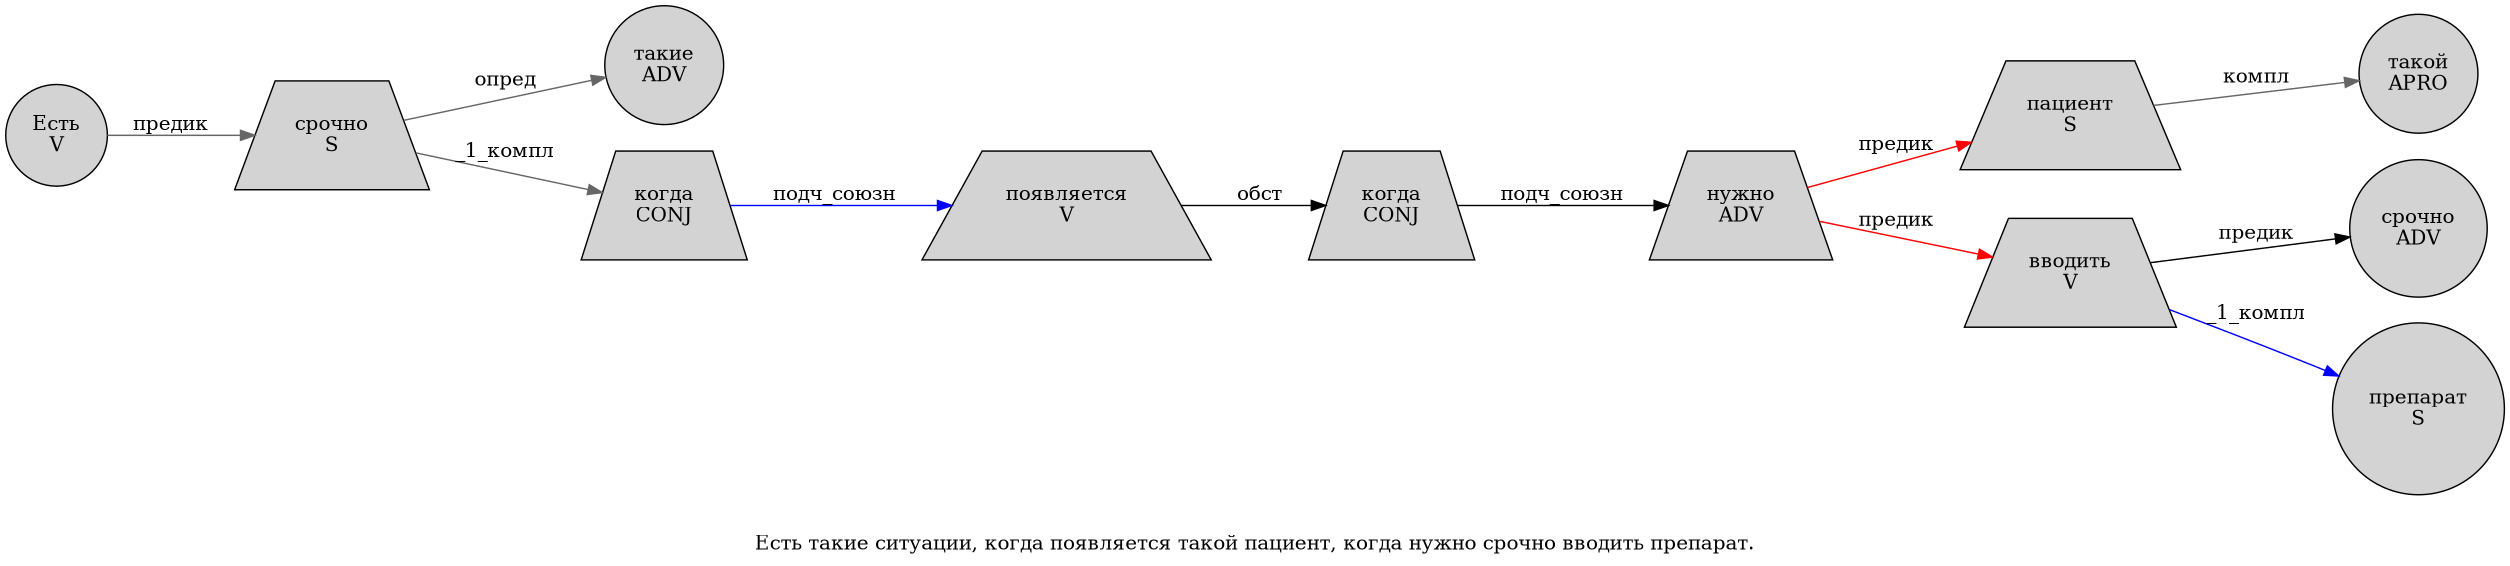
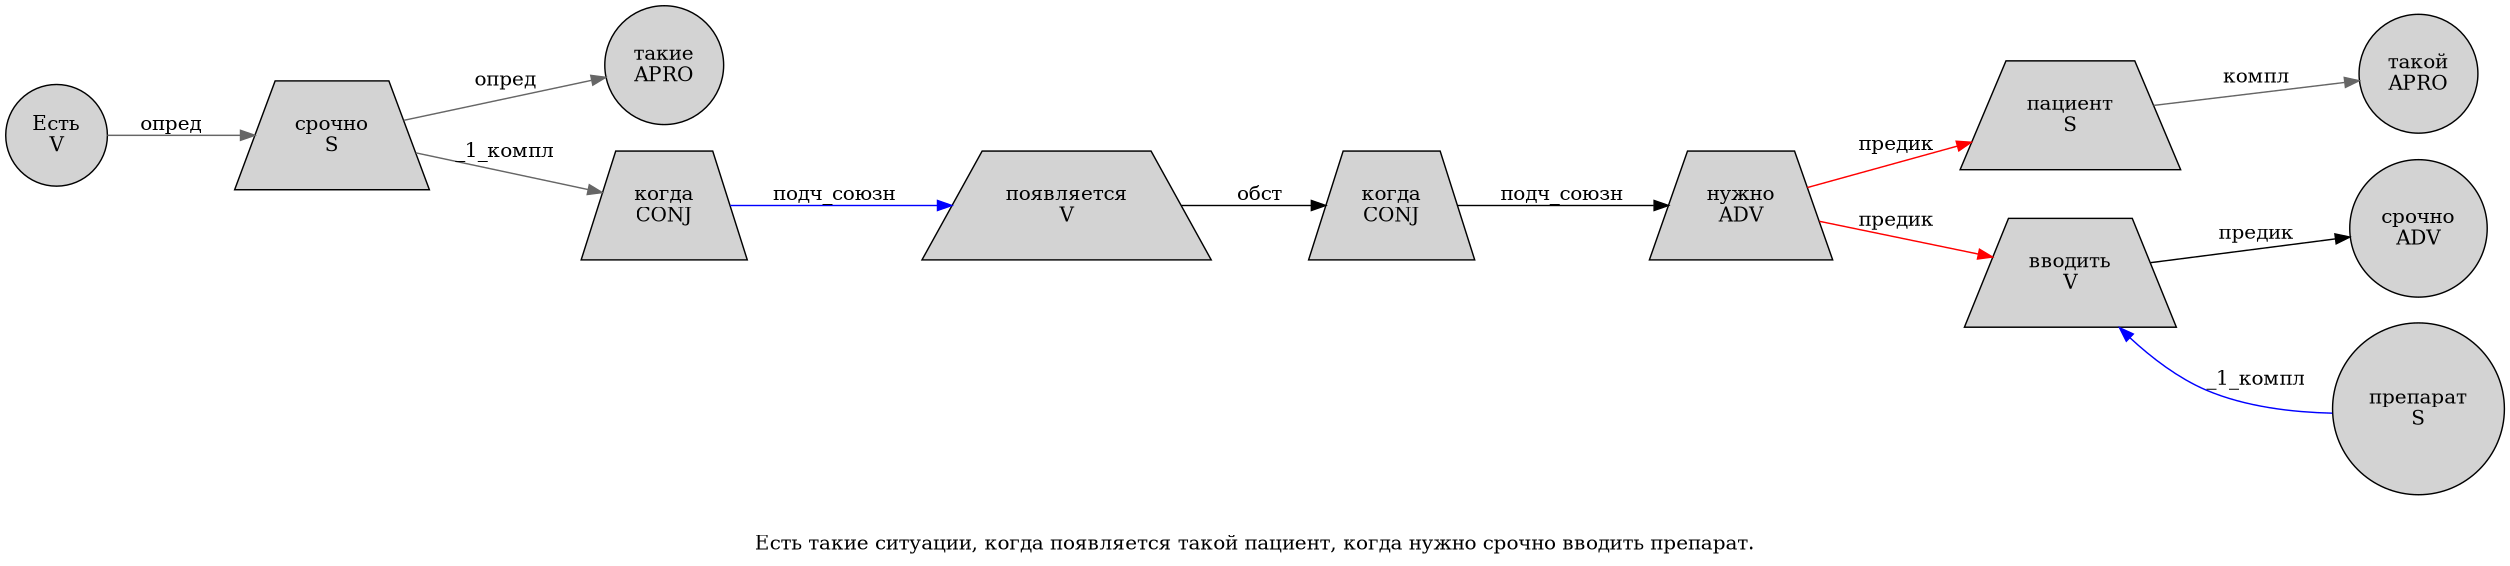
(664, 65) -> (664, 65)
(171, 125) -> (171, 125)
(2248, 340) -> (2223, 396)
